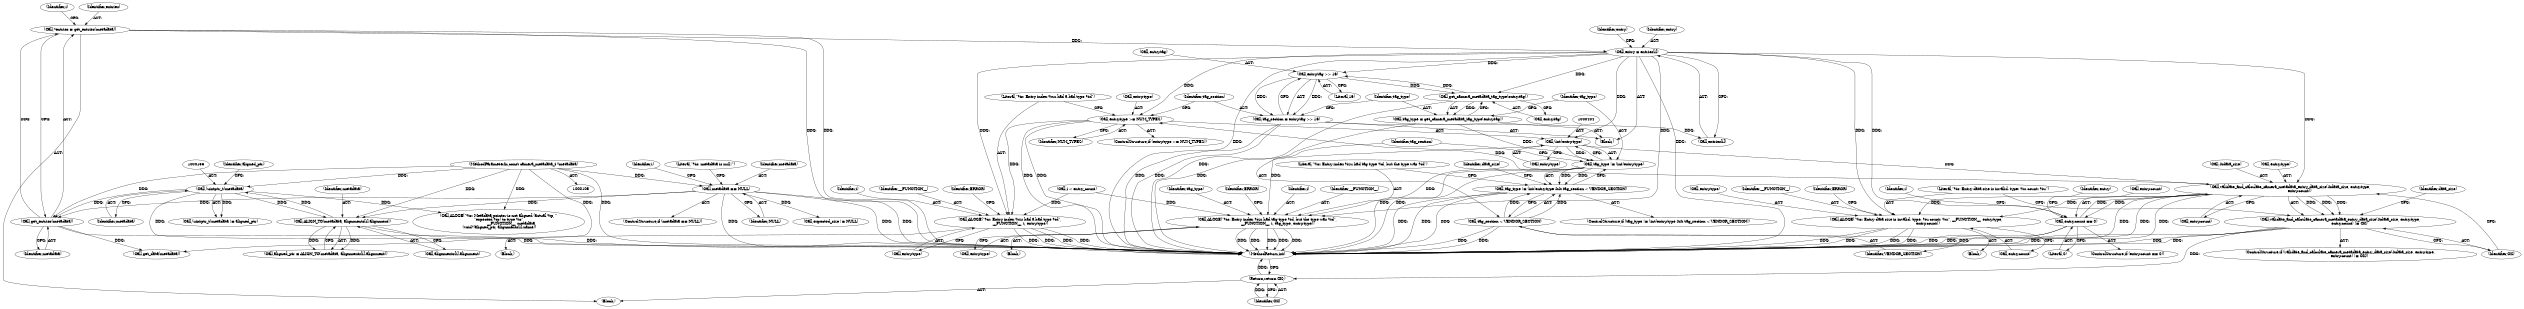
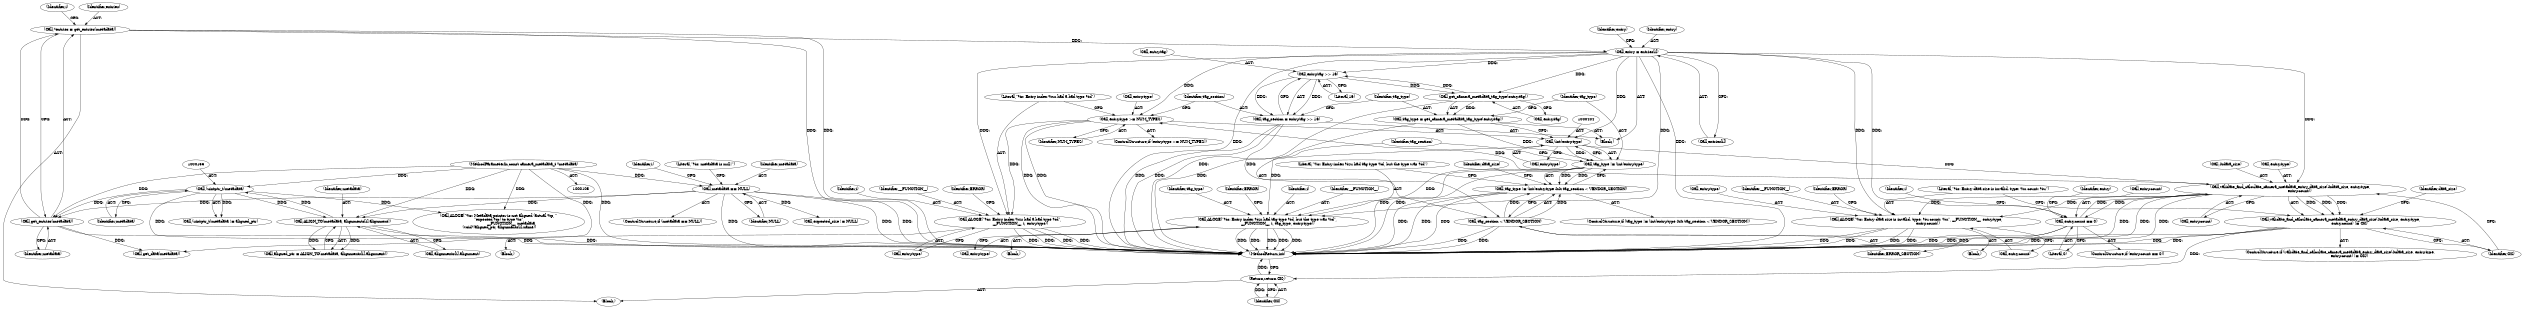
(1476, 111) -> (1521, 128)
(1503, 125) -> (1338, 179)
(244, 165) -> none
(1077, 189) -> none
(1893, 254) -> (1893, 254)
